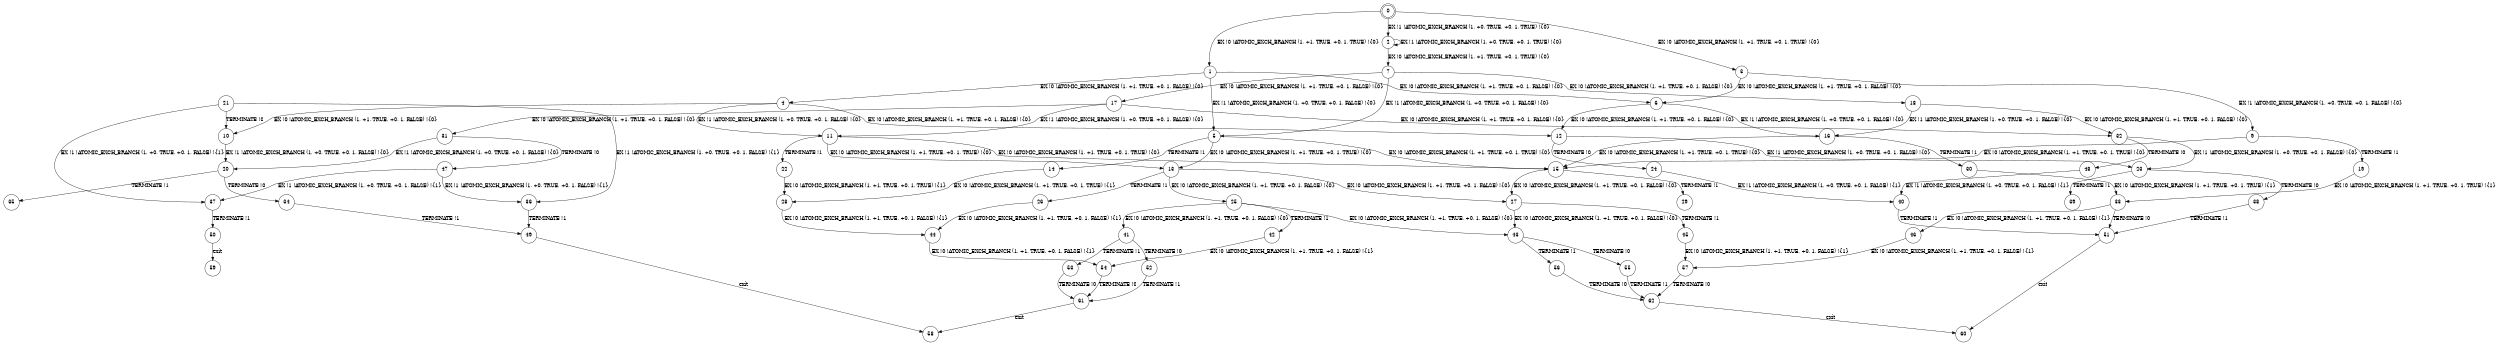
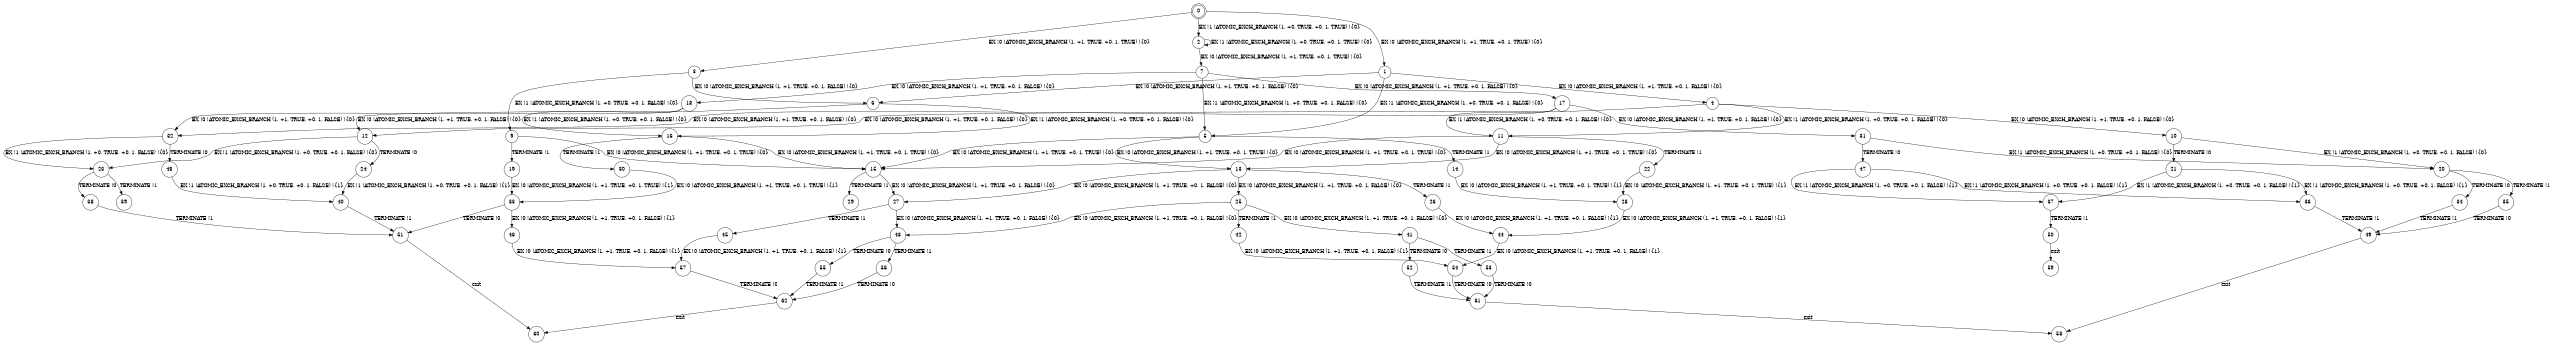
(226, 118) -> (2174, 151)
none -> (2441, 226)
